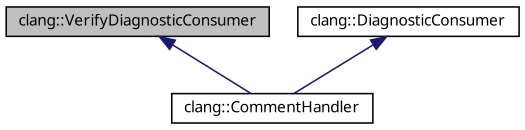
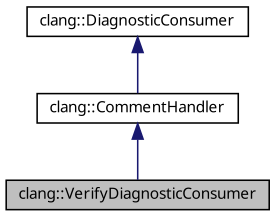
(212, 69) -> (138, 160)
